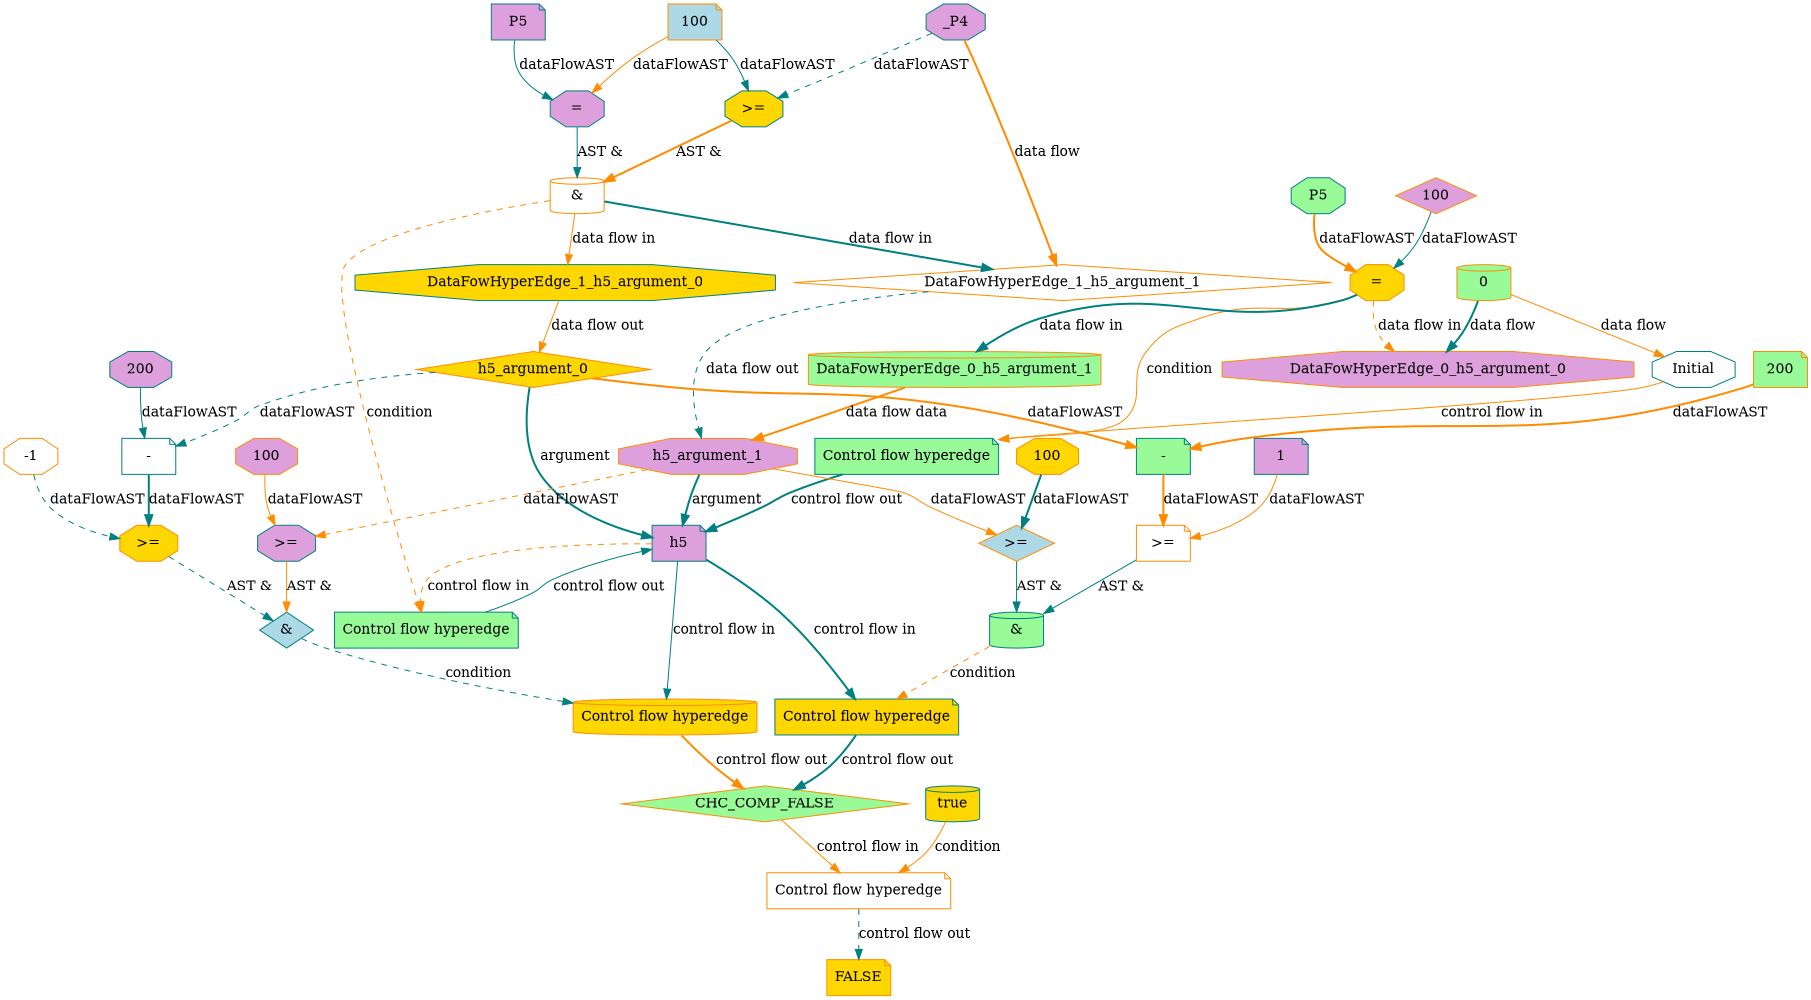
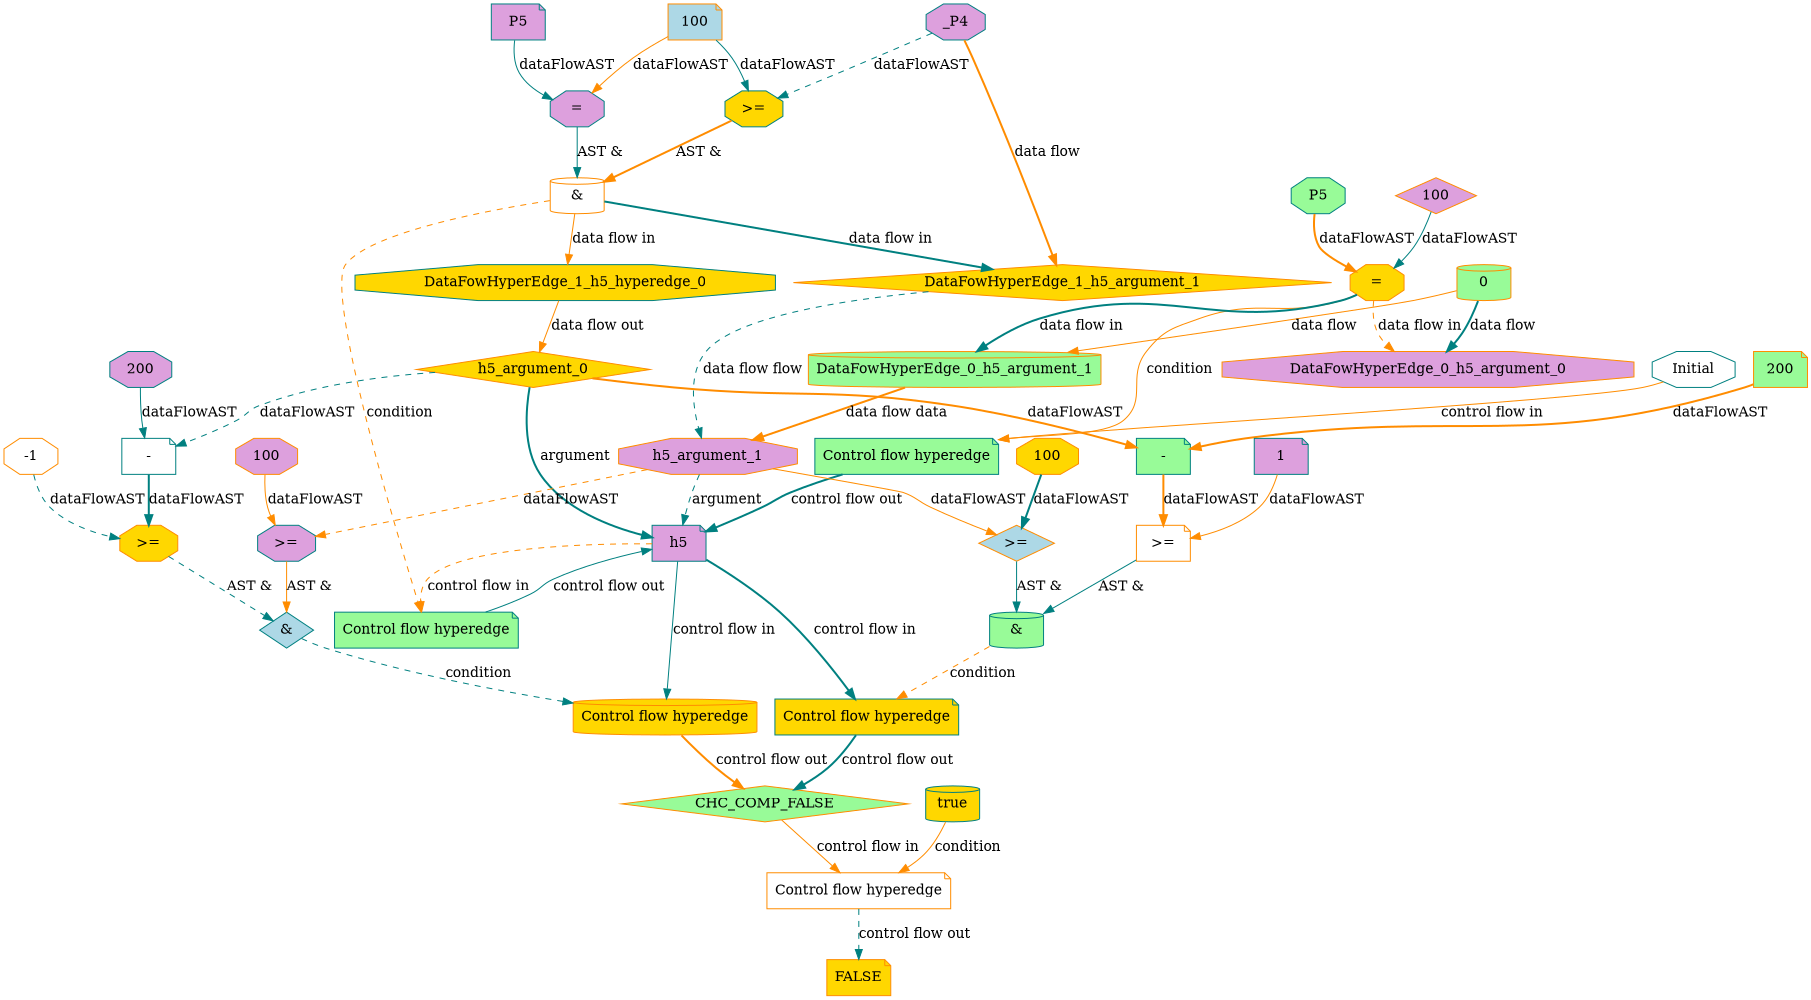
(565, 283) -> (565, 283)
(1063, 283) -> (1063, 283)
(1583, 324) -> (1268, 323)
(753, 369) -> (753, 369)
(691, 495) -> (691, 495)
